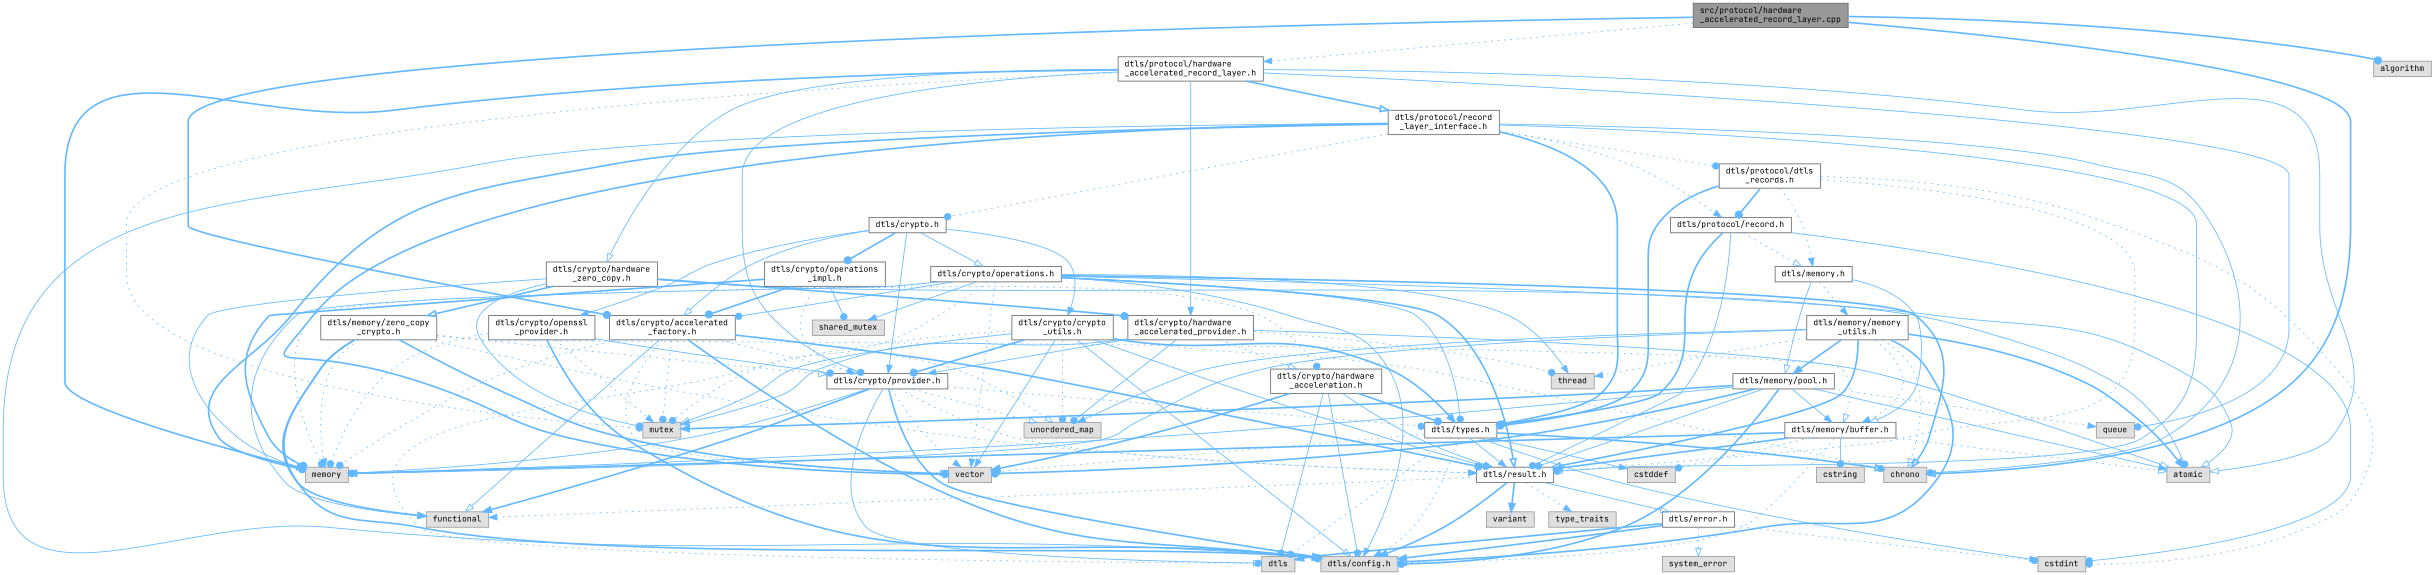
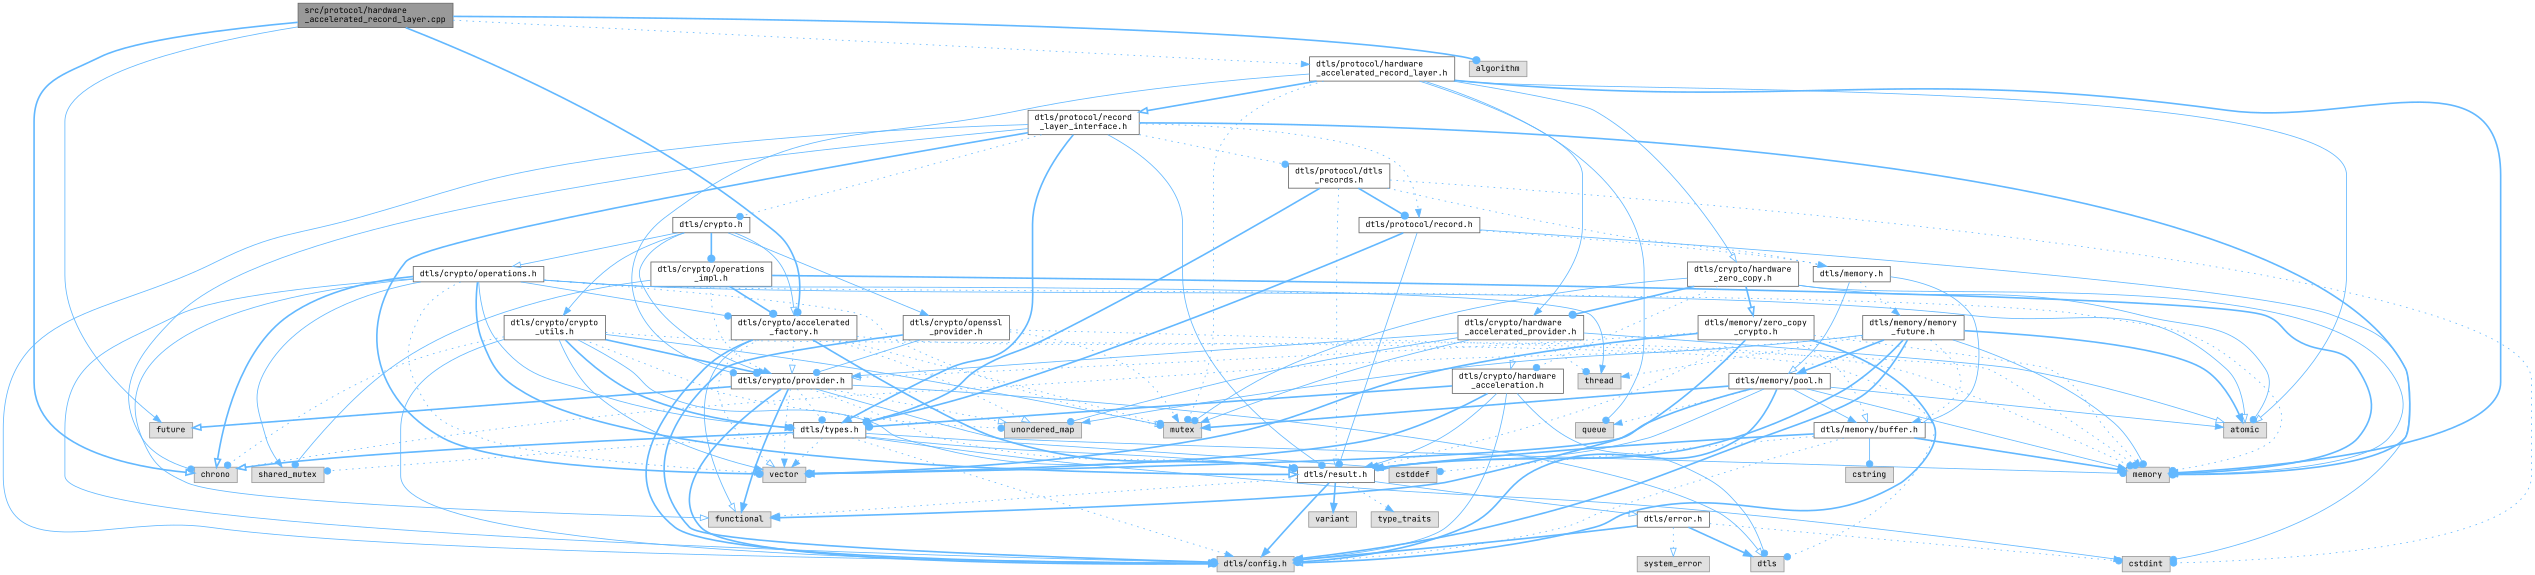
(1857, 328) -> (1913, 328)
none -> (171, 430)
(2014, 453) -> none
(1372, 495) -> (574, 451)
